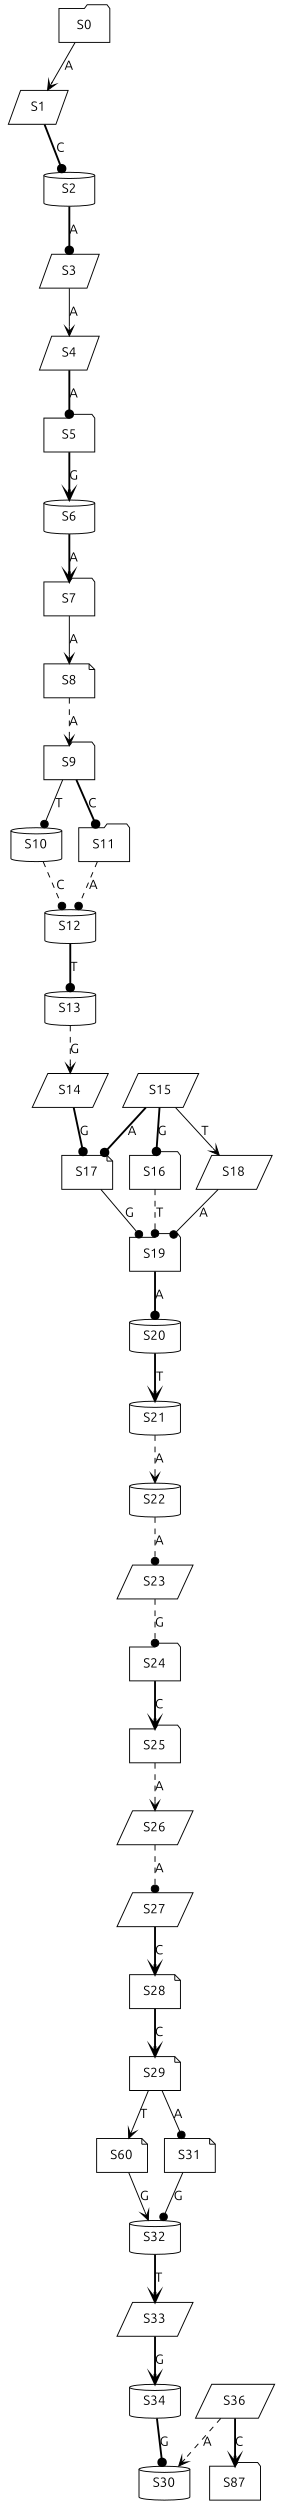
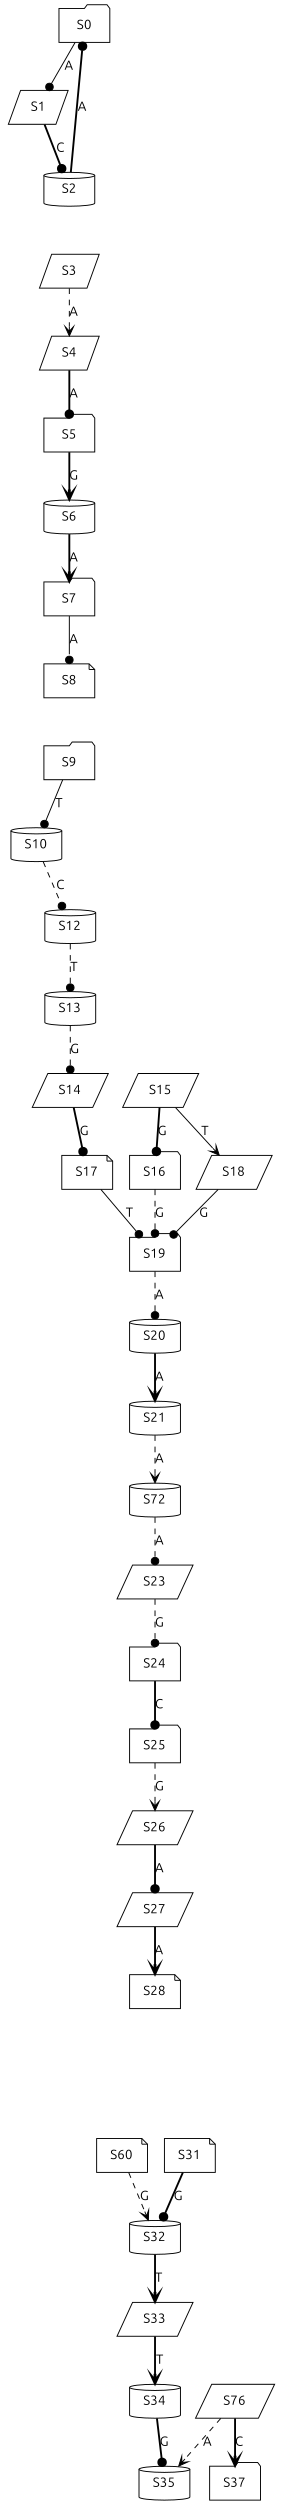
(63, 63) -> (63, 63)
(69, 226) -> (76, 111)
(69, 307) -> (69, 307)
(69, 635) -> (69, 635)
(69, 717) -> none
(104, 845) -> none
(70, 964) -> (70, 964)
(70, 1046) -> (70, 1046)
(127, 1129) -> none
(130, 1213) -> (130, 1213)
(160, 1213) -> (160, 1213)
(204, 1213) -> (204, 1213)
(155, 1291) -> (155, 1291)
(160, 1377) -> (160, 1377)
(155, 1500) -> (155, 1500)
(155, 1701) -> (155, 1701)
(160, 1787) -> (160, 1787)
(155, 1865) -> (155, 1865)
(159, 1951) -> (159, 1951)
(155, 2074) -> none
(137, 2192) -> (137, 2192)
(174, 2193) -> (174, 2193)
(160, 2360) -> (160, 2360)
(235, 2401) -> (235, 2401)
(164, 2483) -> (164, 2483)
(235, 2483) -> (235, 2483)
